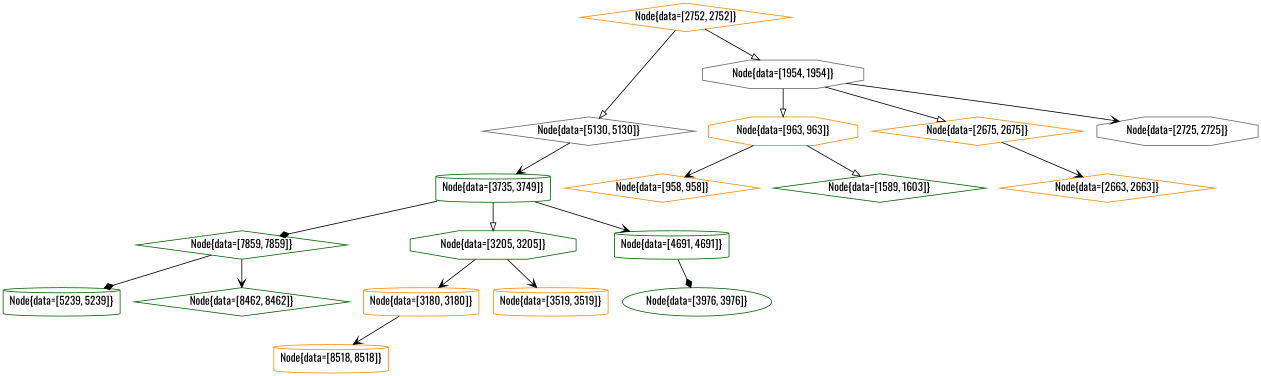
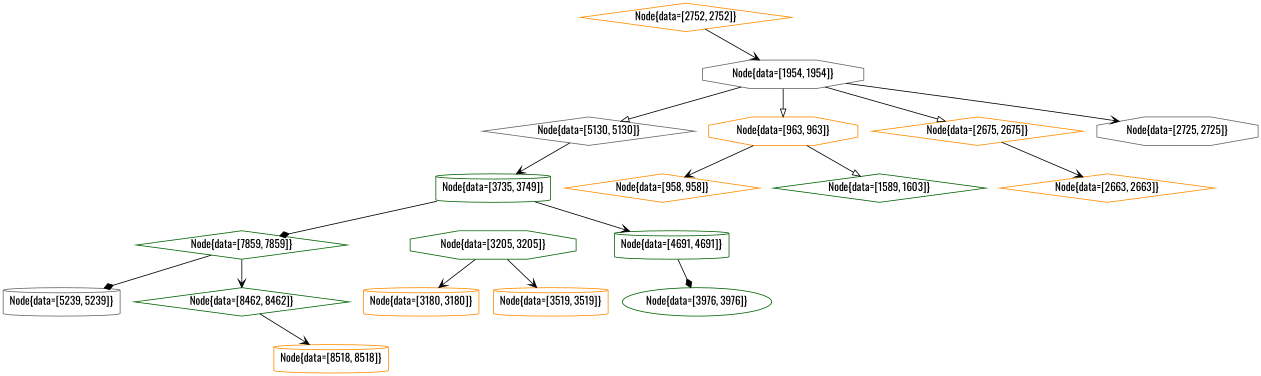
(729, 43) -> (729, 43)
(640, 71) -> (685, 103)
(493, 213) -> none
(62, 302) -> (62, 302)
(380, 328) -> (281, 327)
